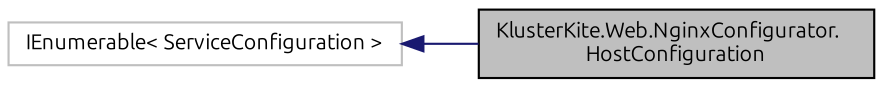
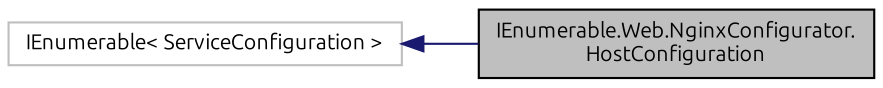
(677, 44) -> (677, 44)
